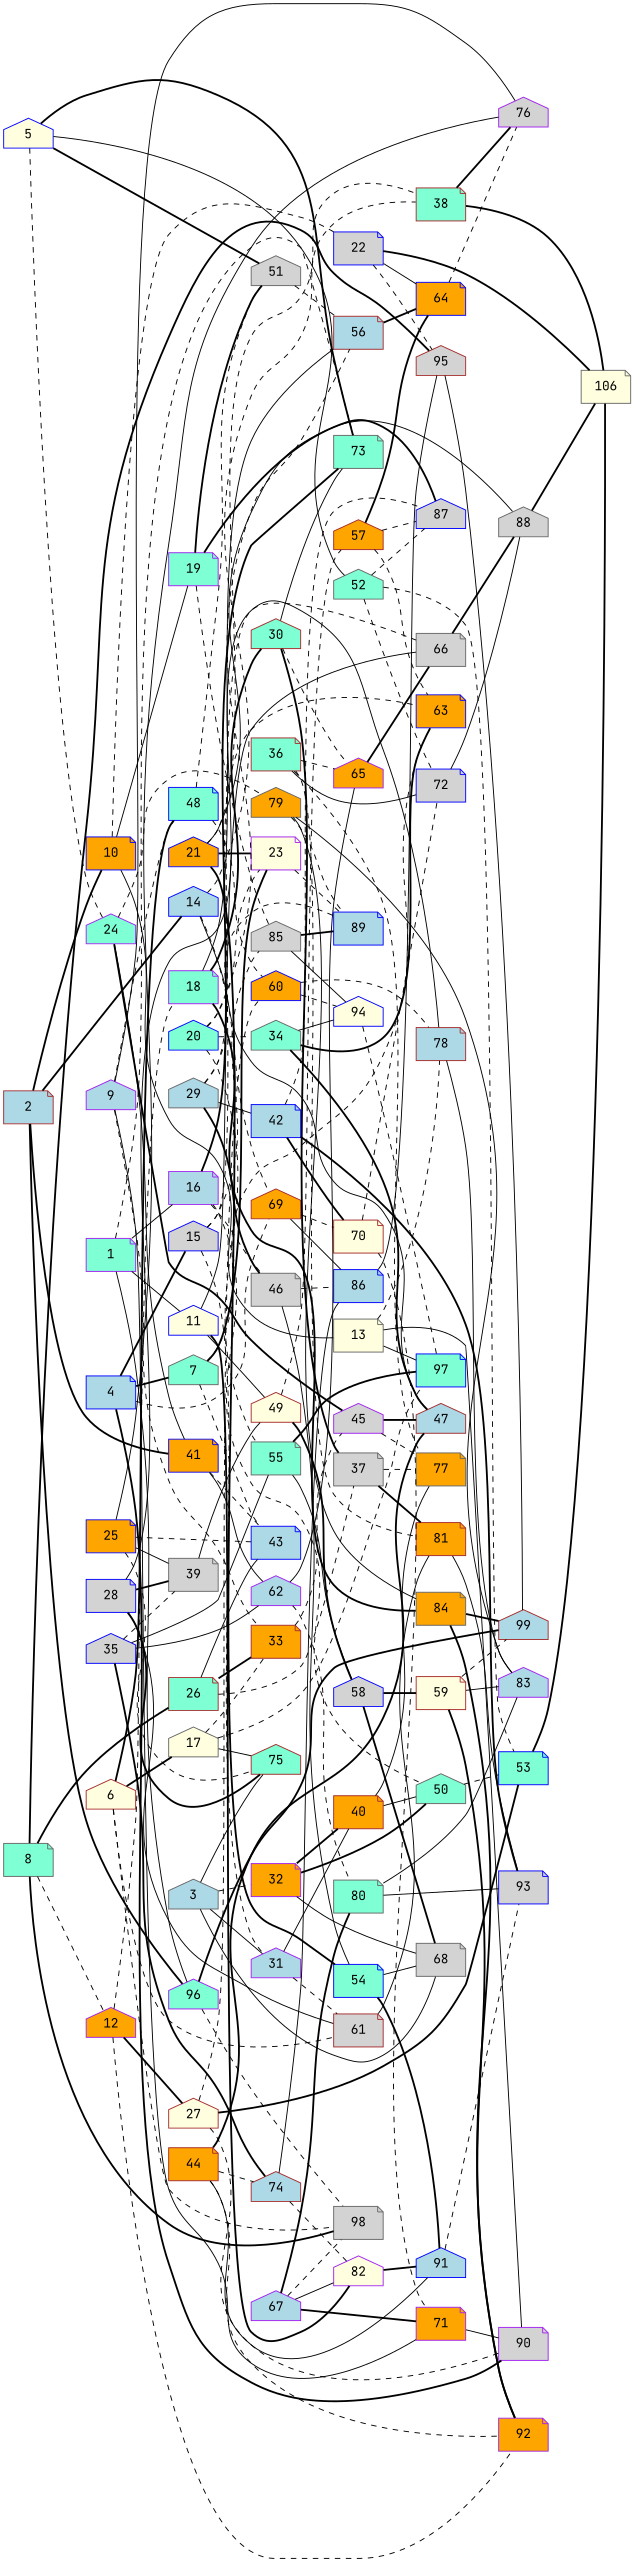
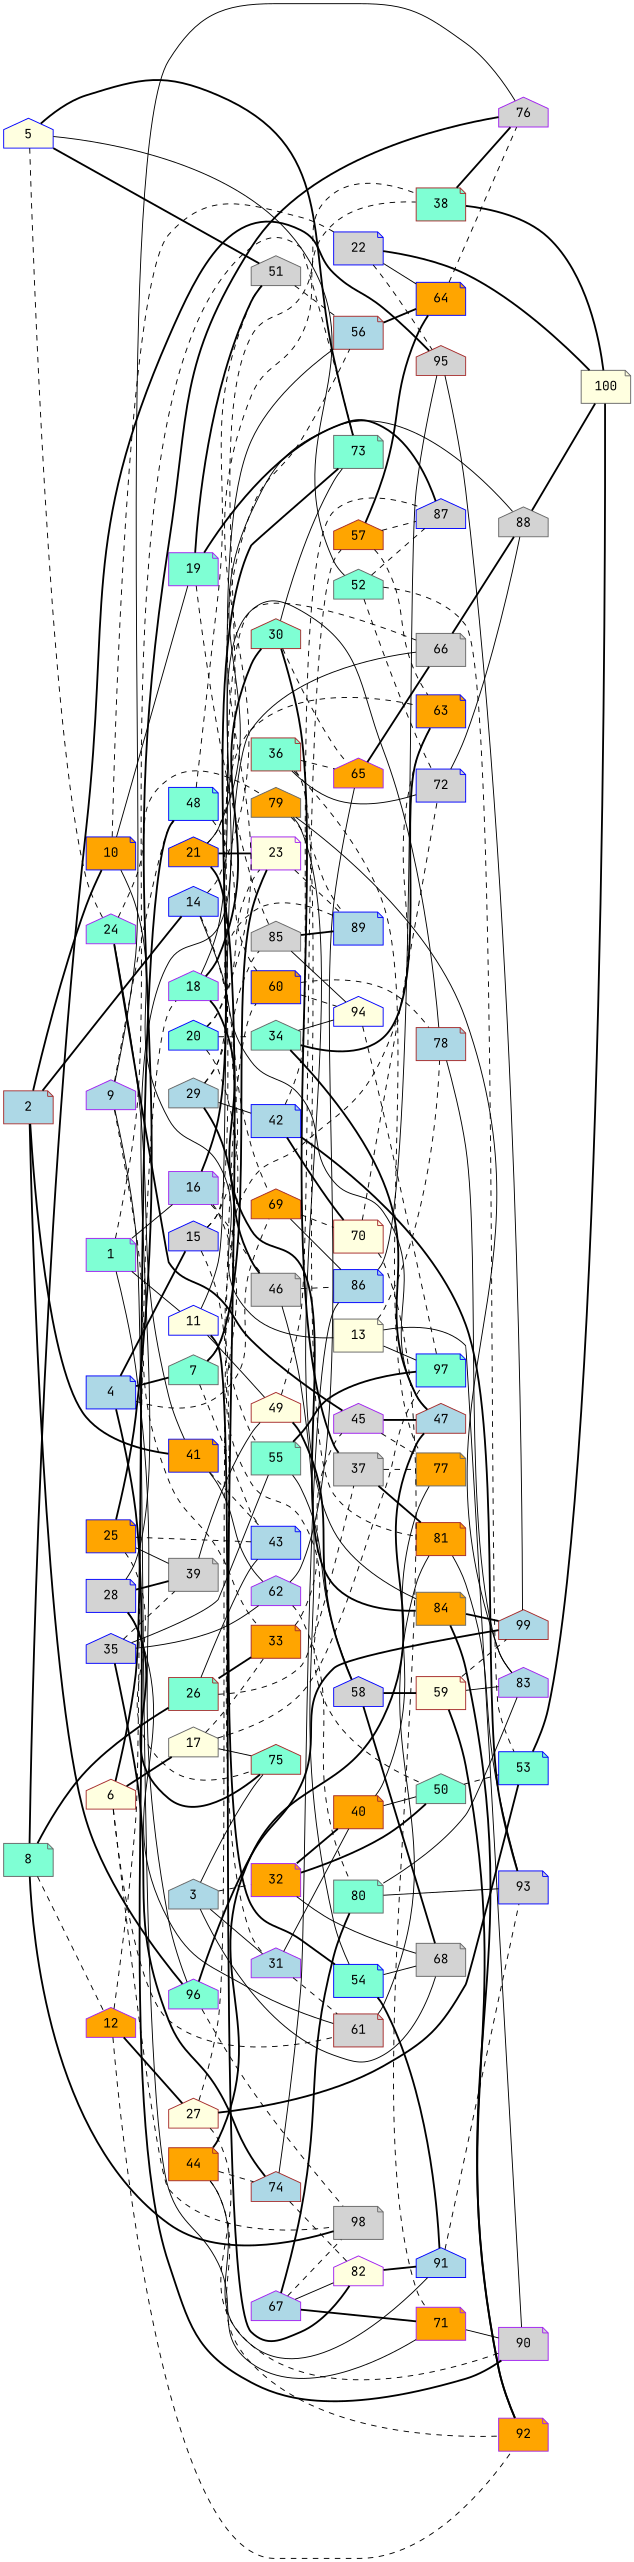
(606, 387) -> (606, 387)
(151, 694) -> (151, 694)
(193, 987) -> (193, 987)
(276, 987) -> (276, 987)
